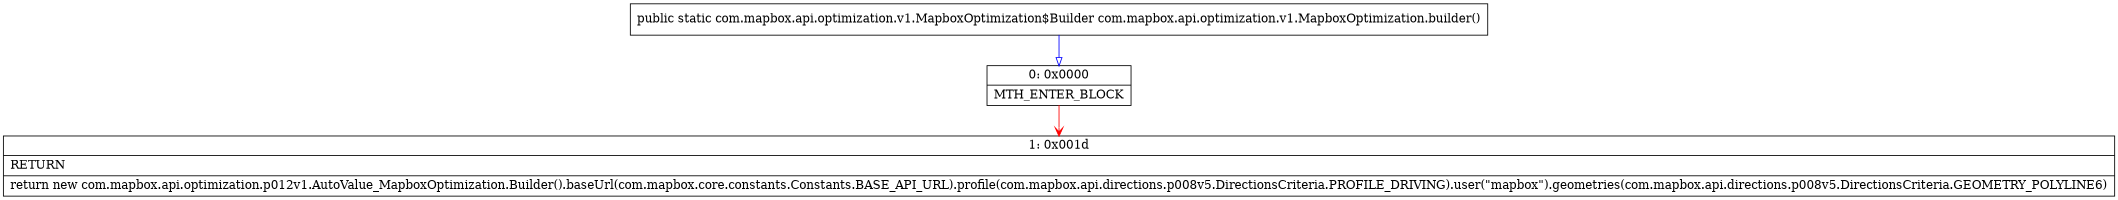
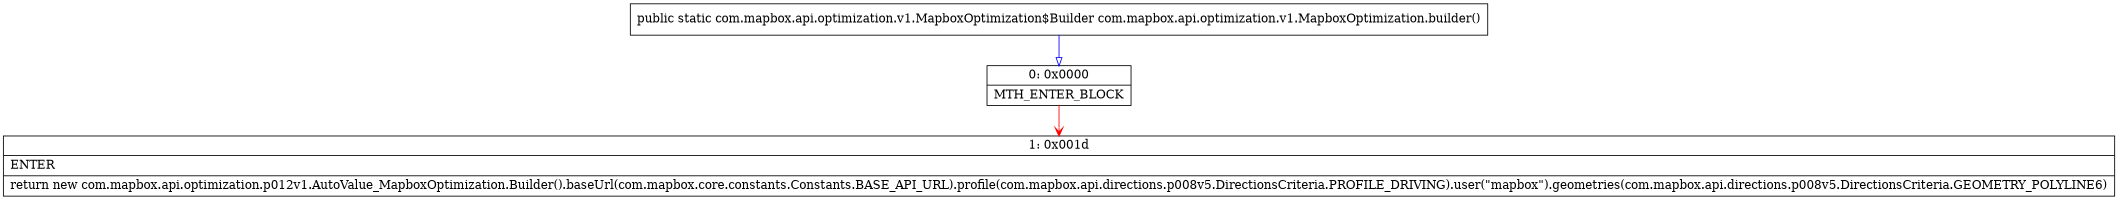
(38, 165) -> (33, 165)
